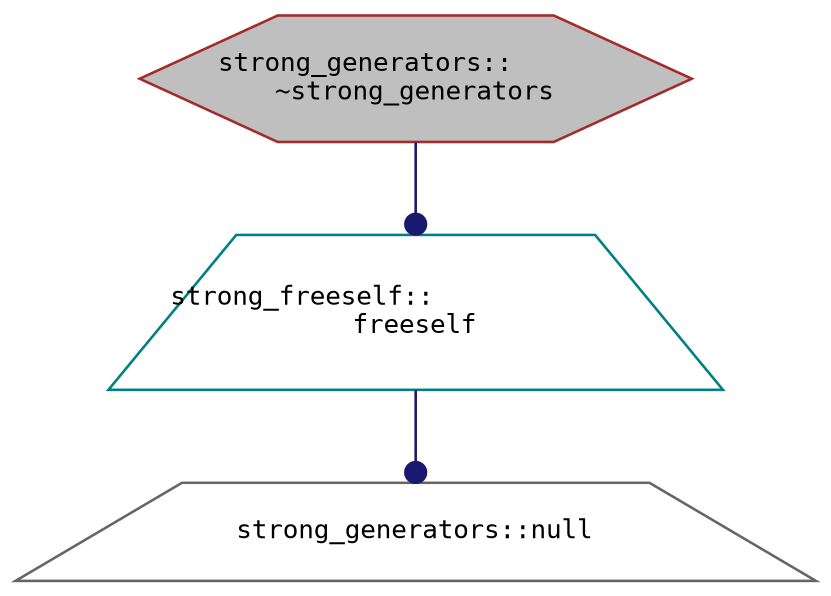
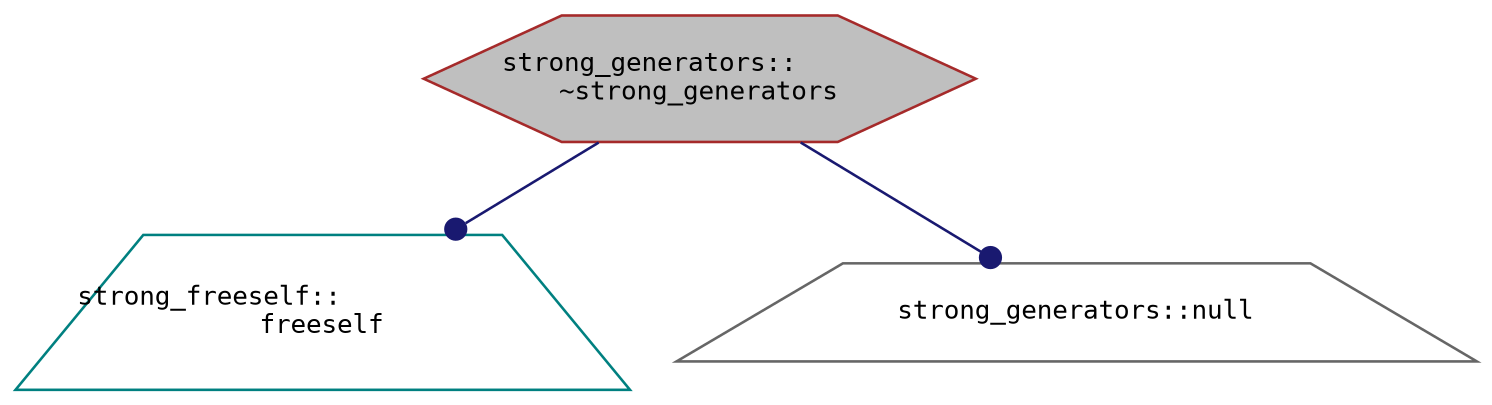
(416, 426) -> (891, 197)
